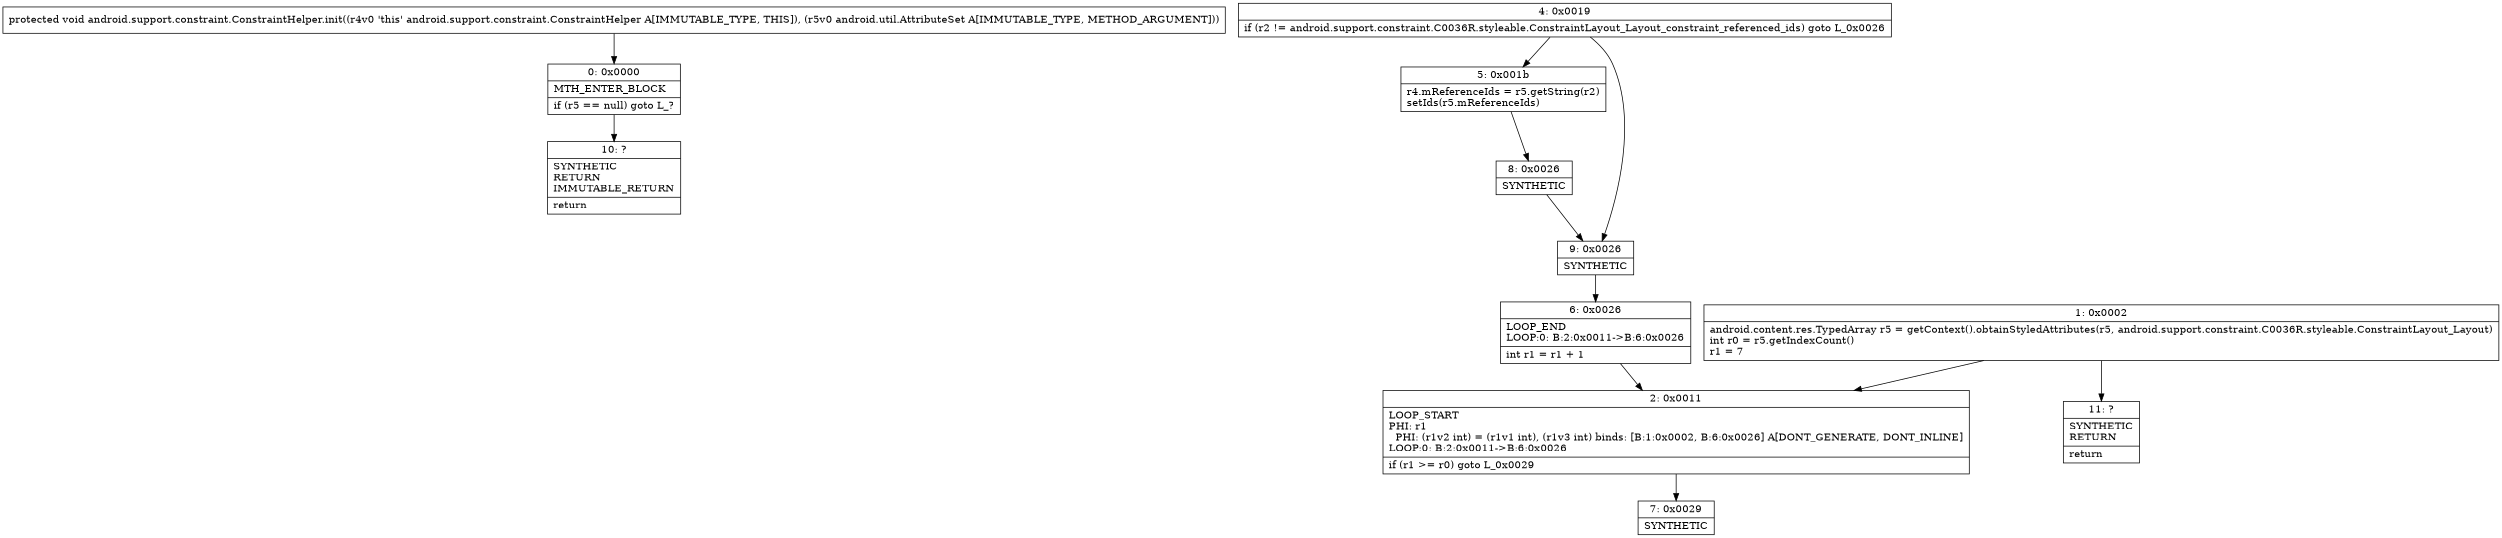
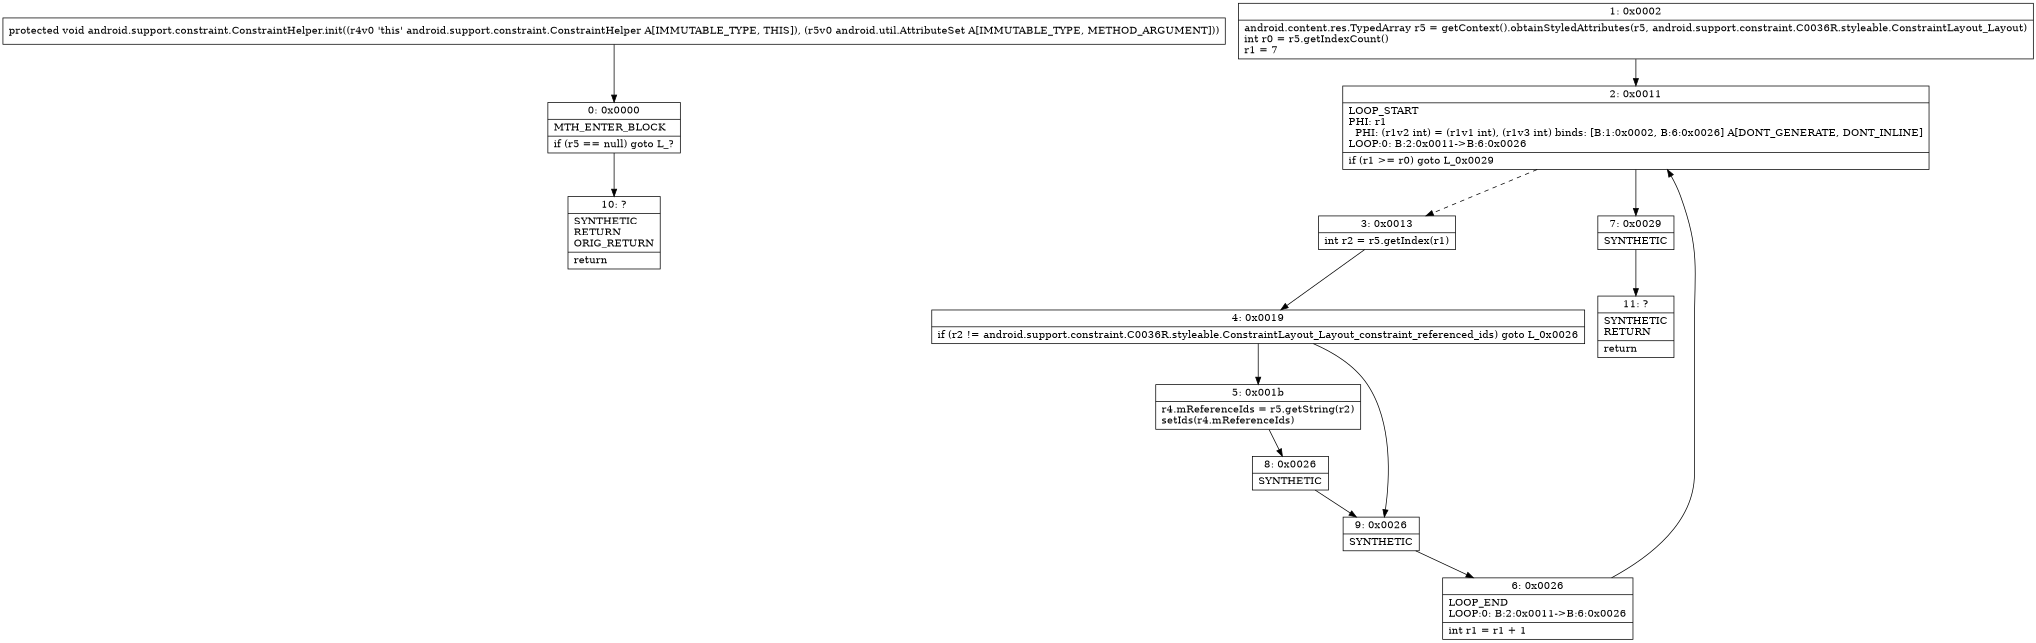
(1473, 103) -> (1228, 421)
(614, 188) -> (614, 243)
none -> (1387, 233)
(2101, 377) -> (1636, 269)
